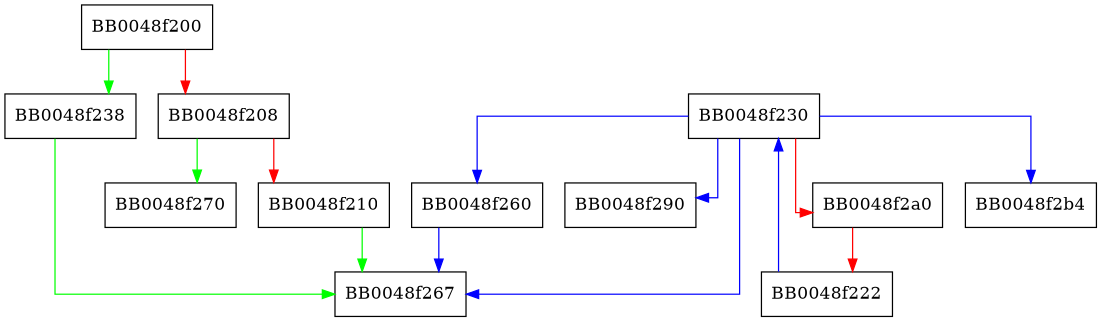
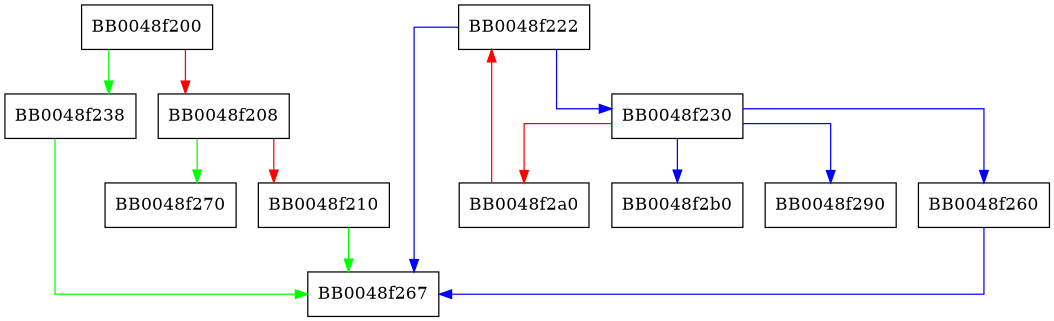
(1031, 205) -> (677, 205)
(687, 294) -> (414, 121)
